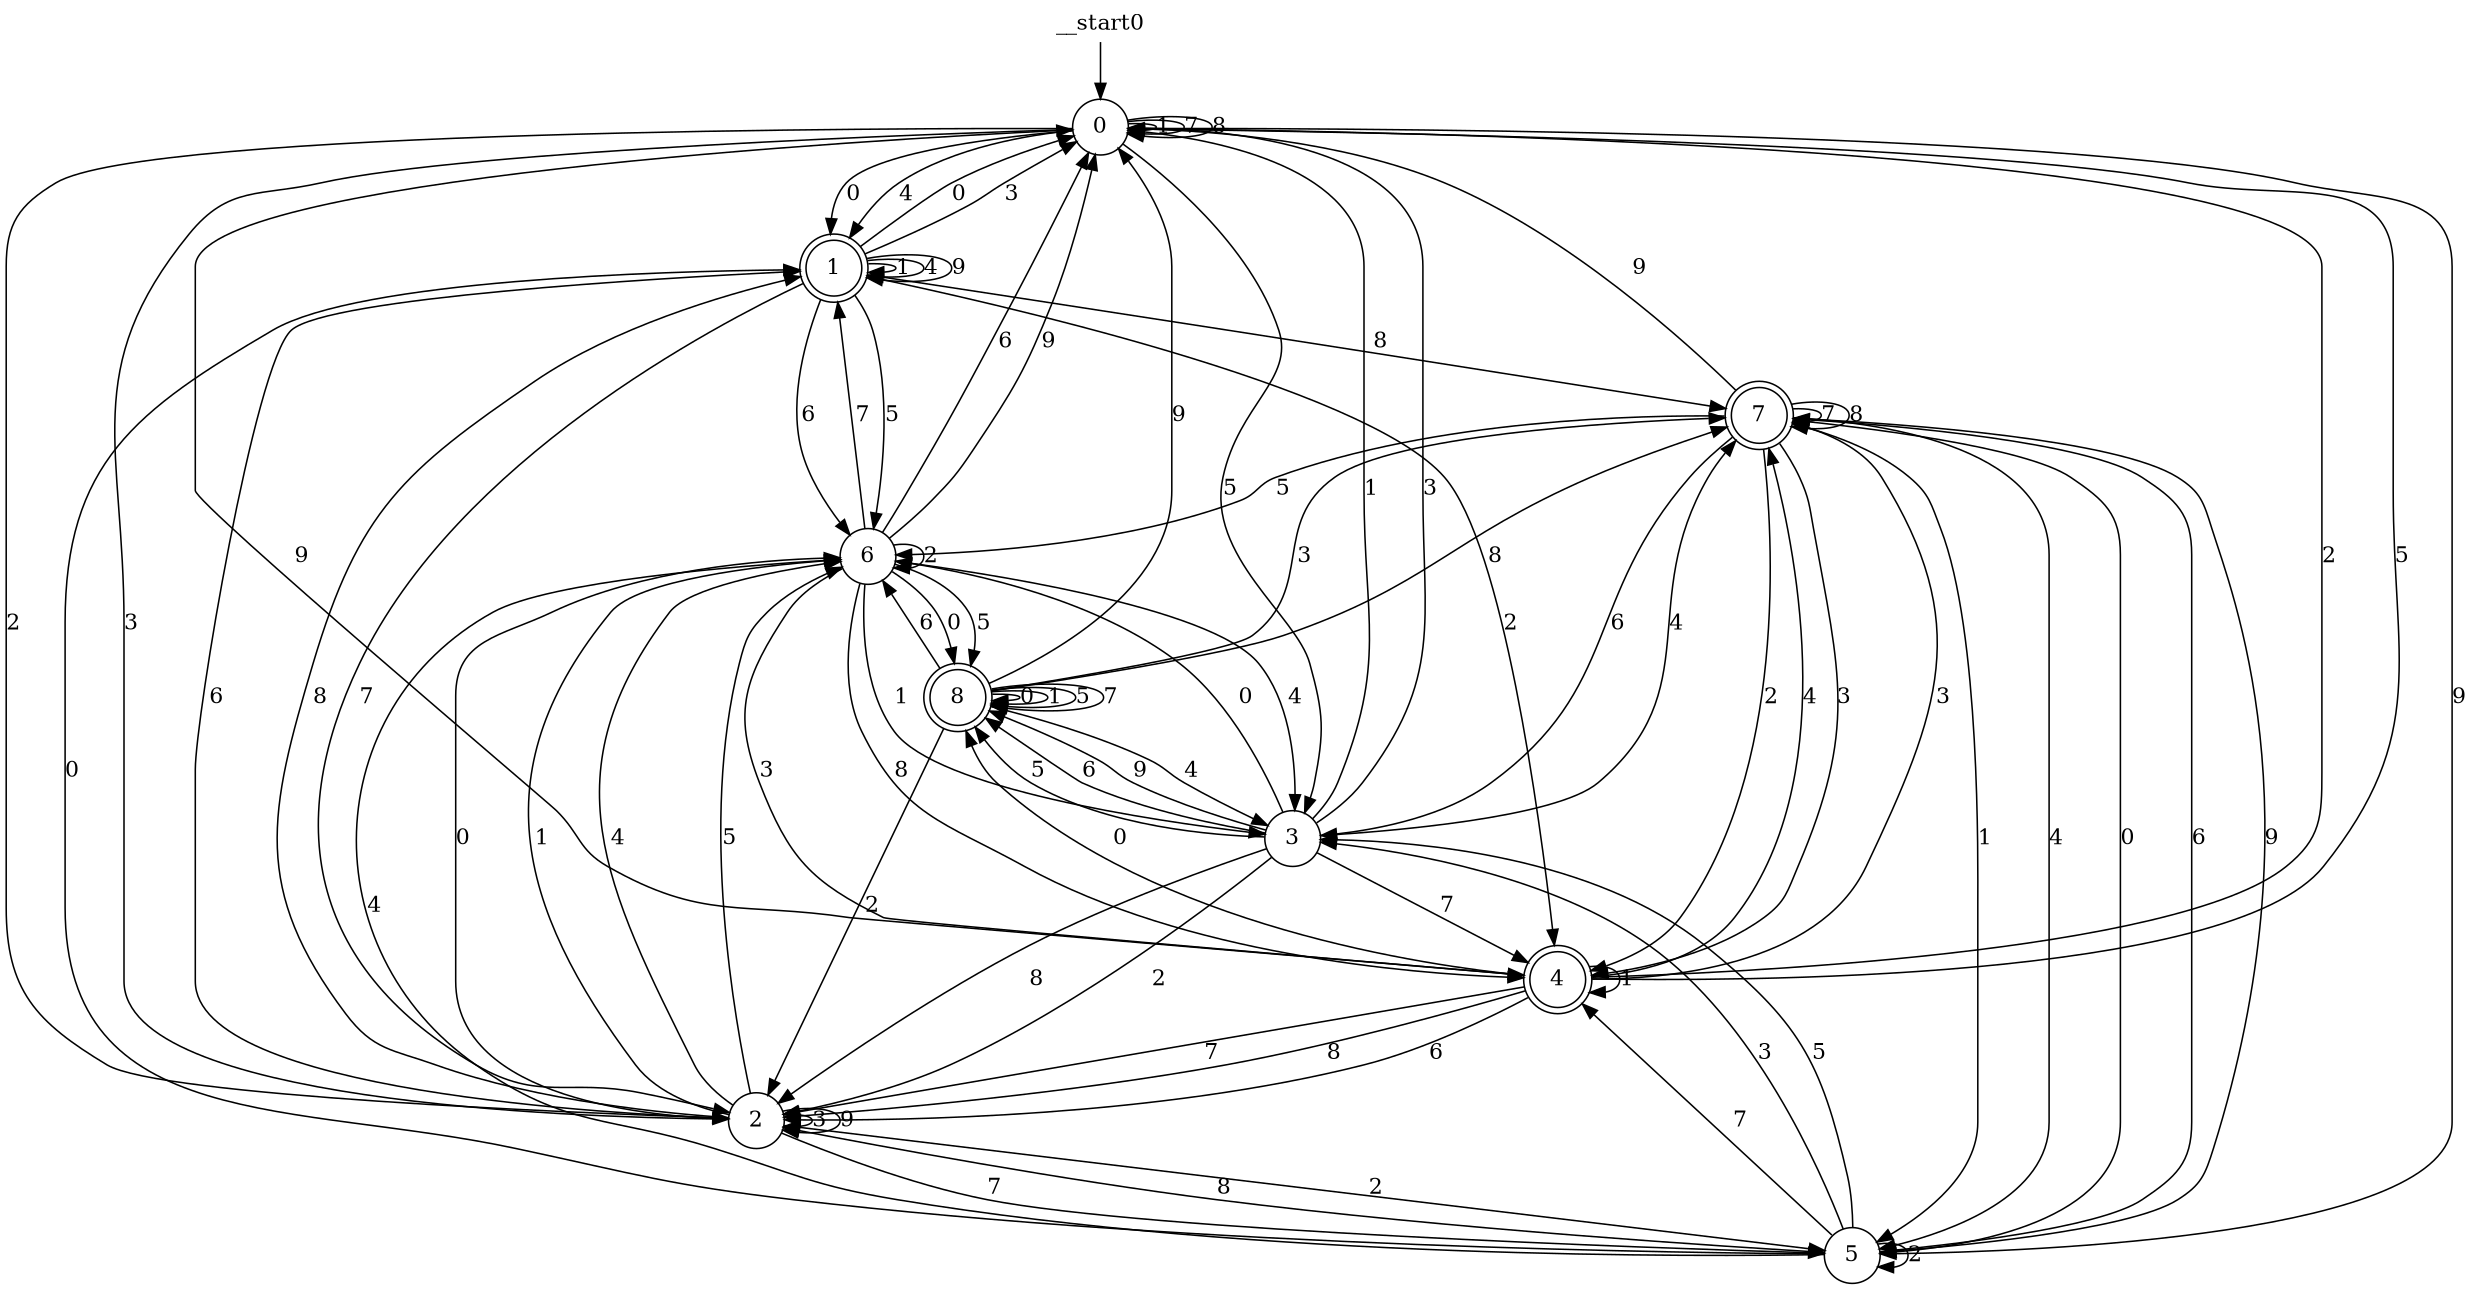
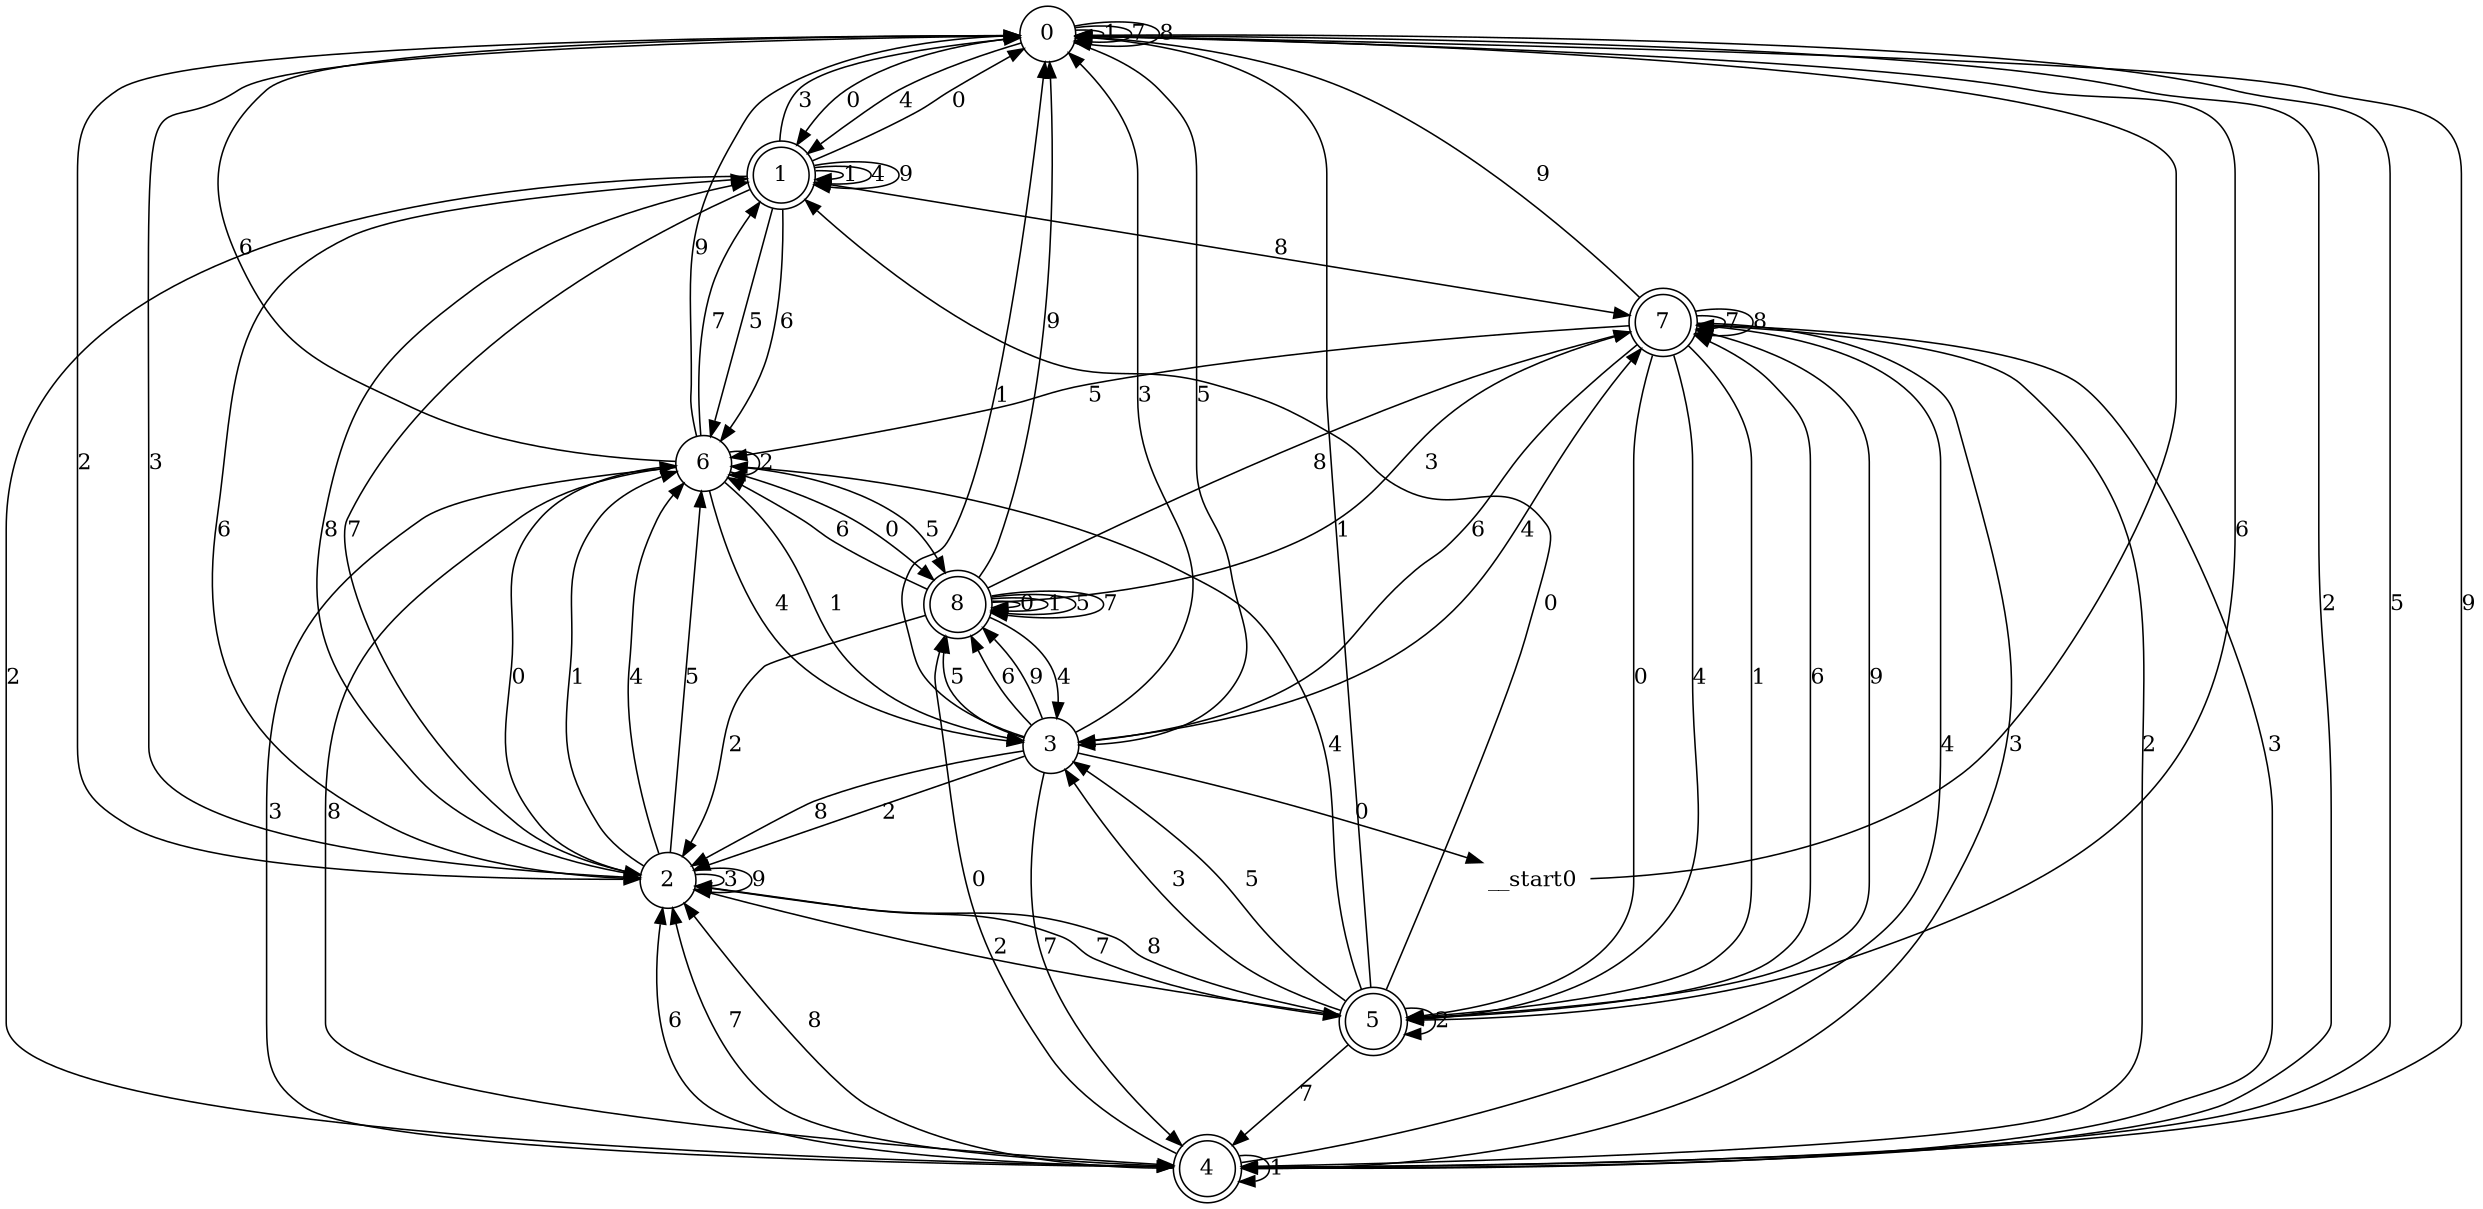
none -> (1331, 461)
(1135, 635) -> (1274, 800)
(2460, 697) -> (2243, 531)
(1852, 1255) -> (1373, 1021)
